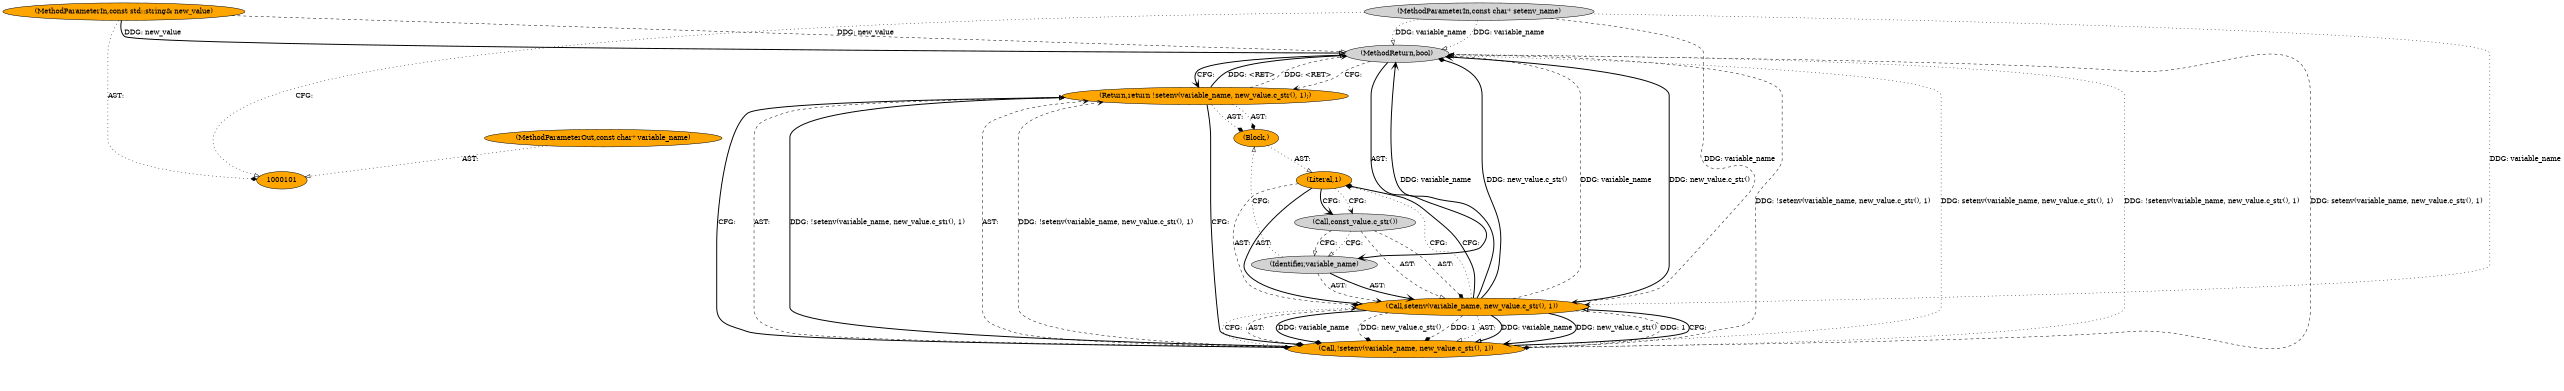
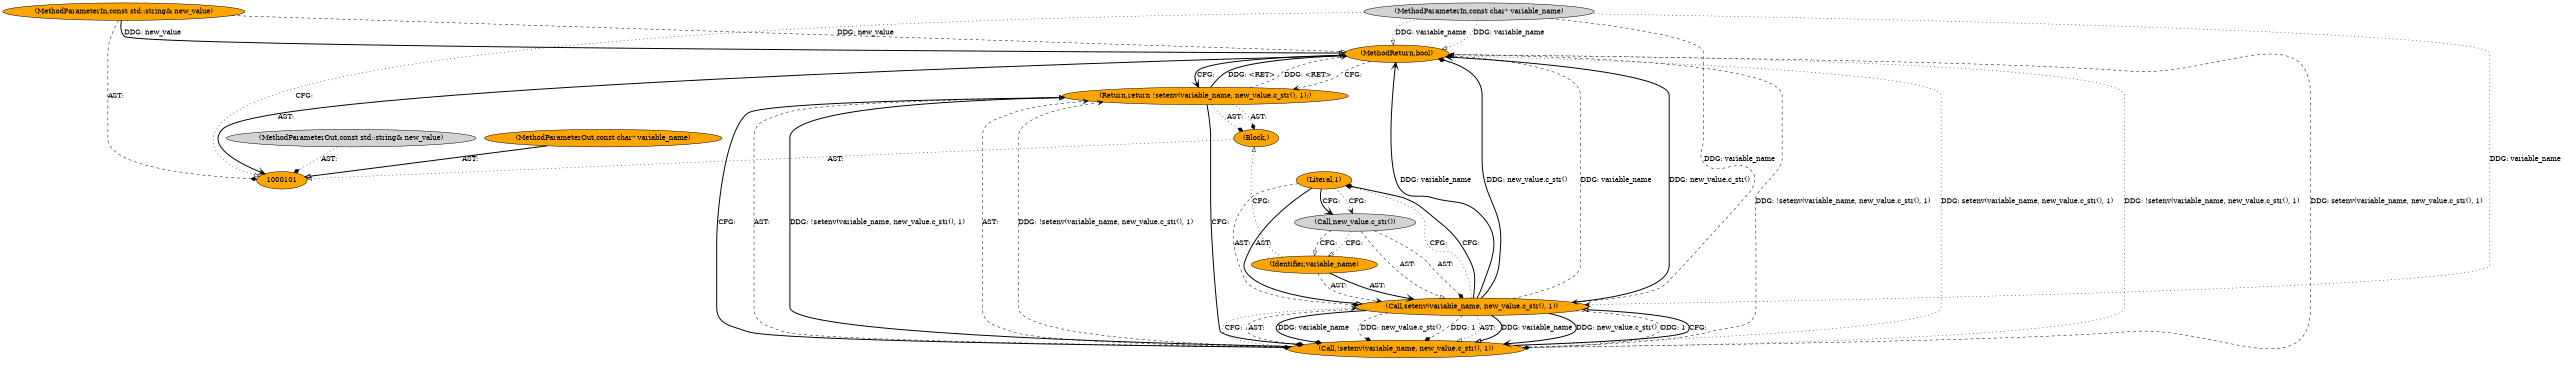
(1479, 12) -> (1479, 12)
(1397, 54) -> (1397, 54)
none -> (351, 138)
(117, 152) -> (117, 152)
(1288, 158) -> (773, 159)
(429, 161) -> (429, 161)
(1437, 205) -> (749, 78)
(1355, 222) -> (1355, 222)
(1314, 265) -> (1314, 265)
